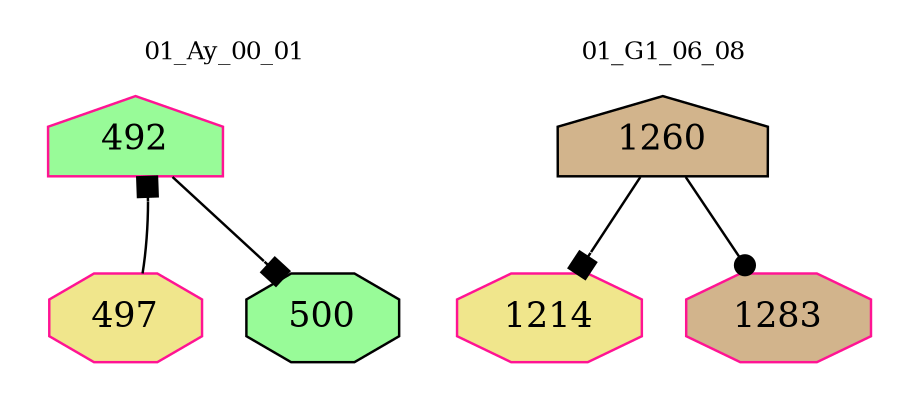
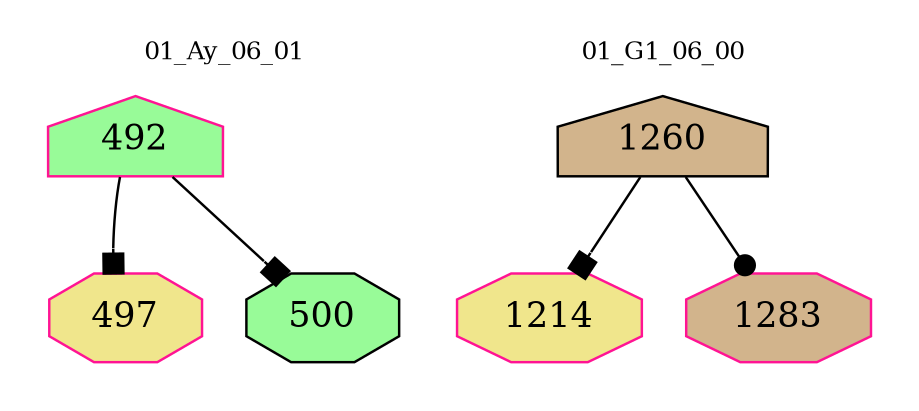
(224, 53) -> (224, 53)
(664, 53) -> (664, 53)
(147, 238) -> (115, 212)
